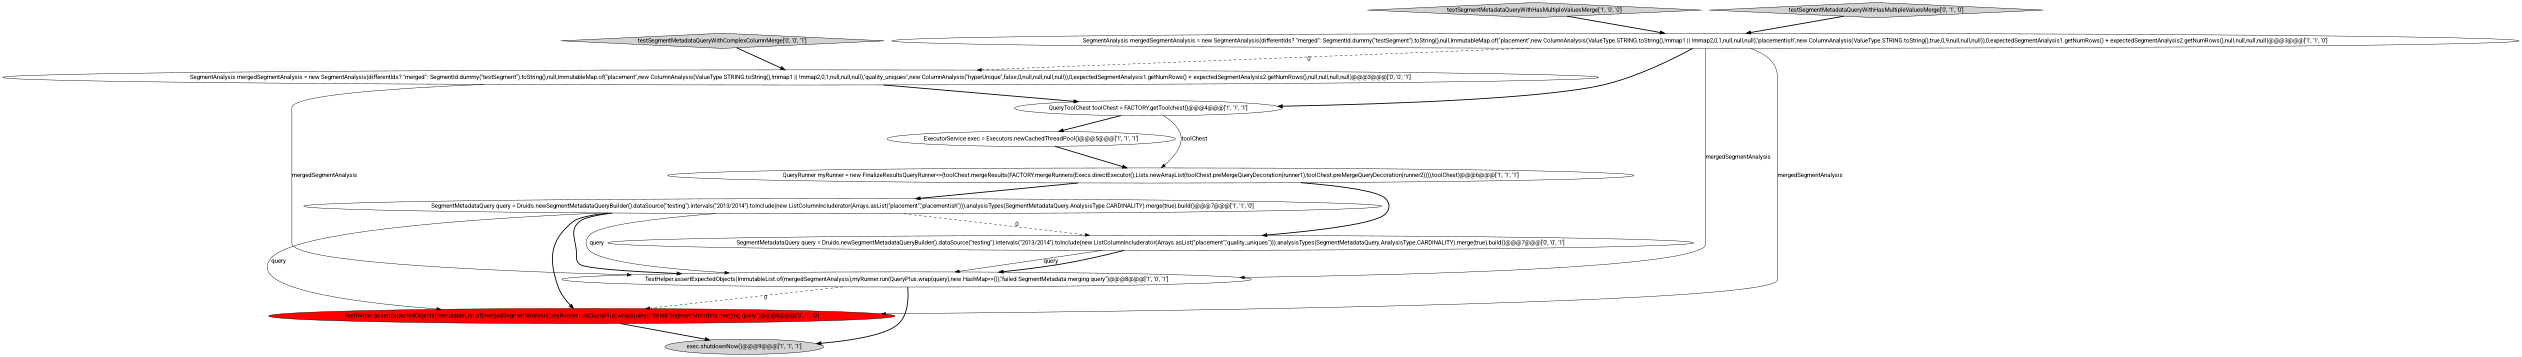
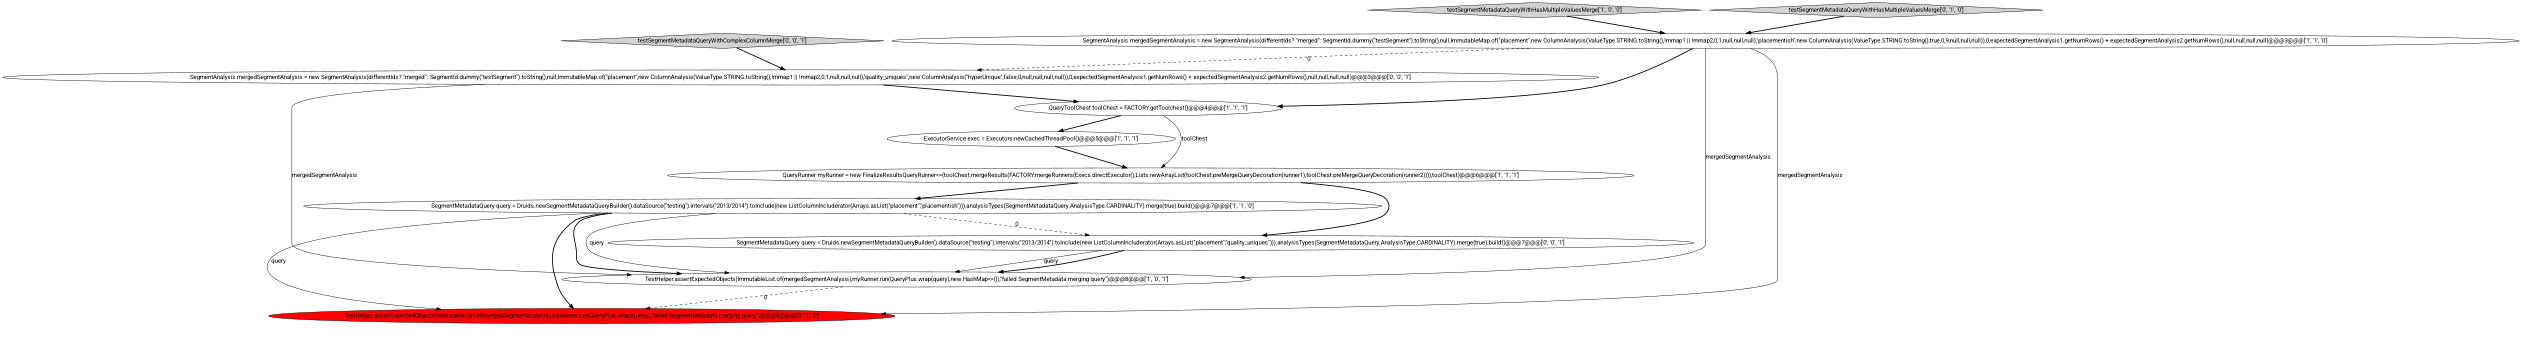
(744, 347) -> none
